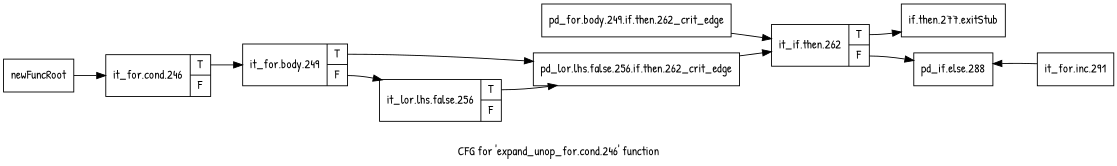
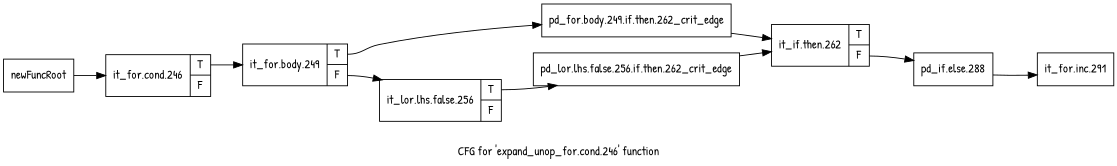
(953, 20) -> none
(436, 56) -> (439, 35)
(1020, 63) -> (1011, 75)
